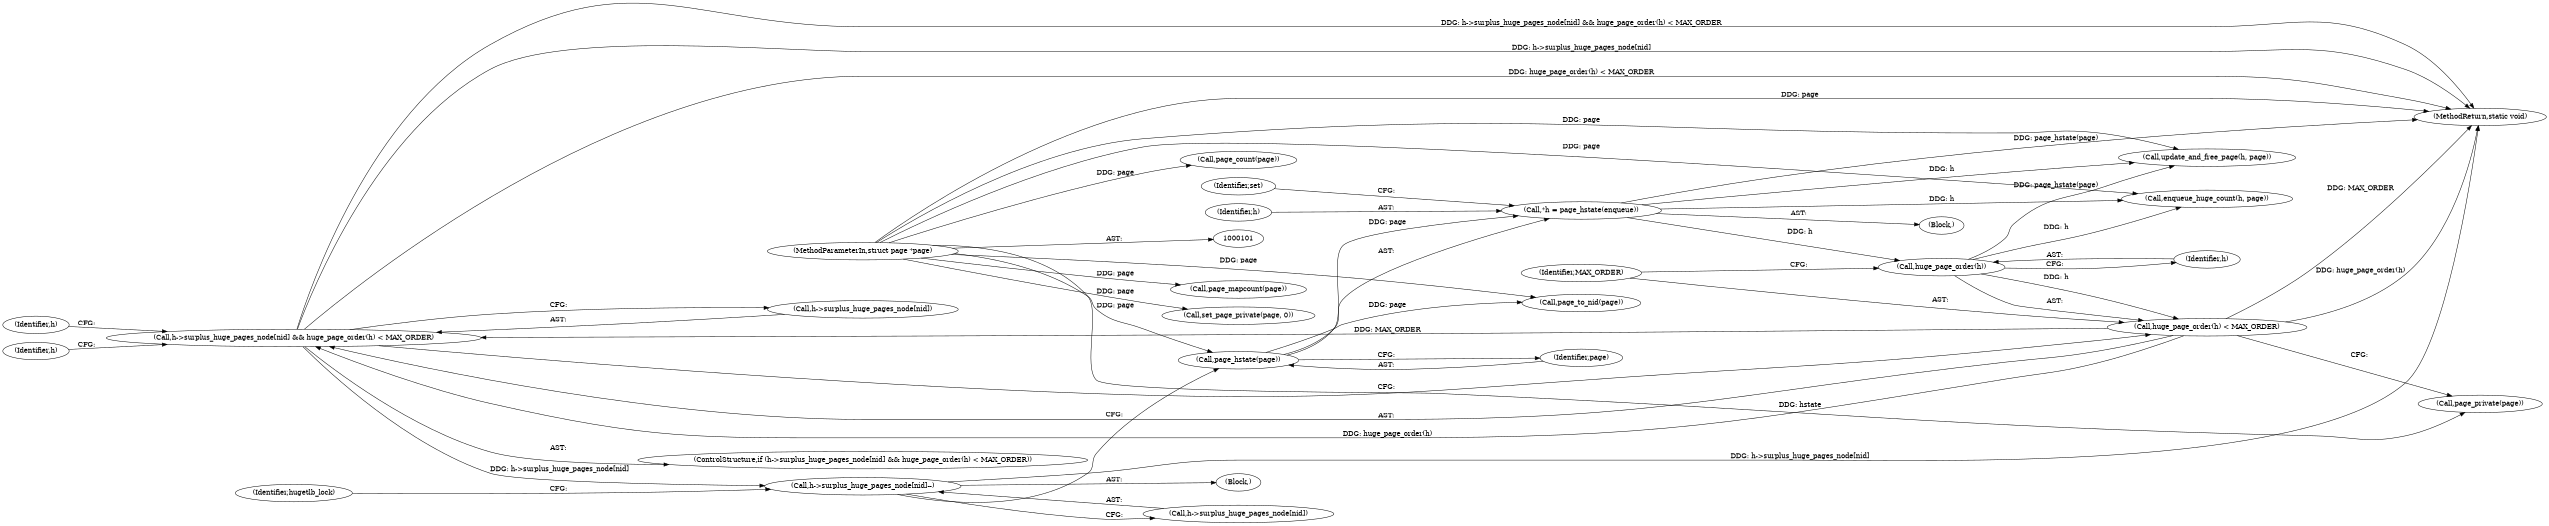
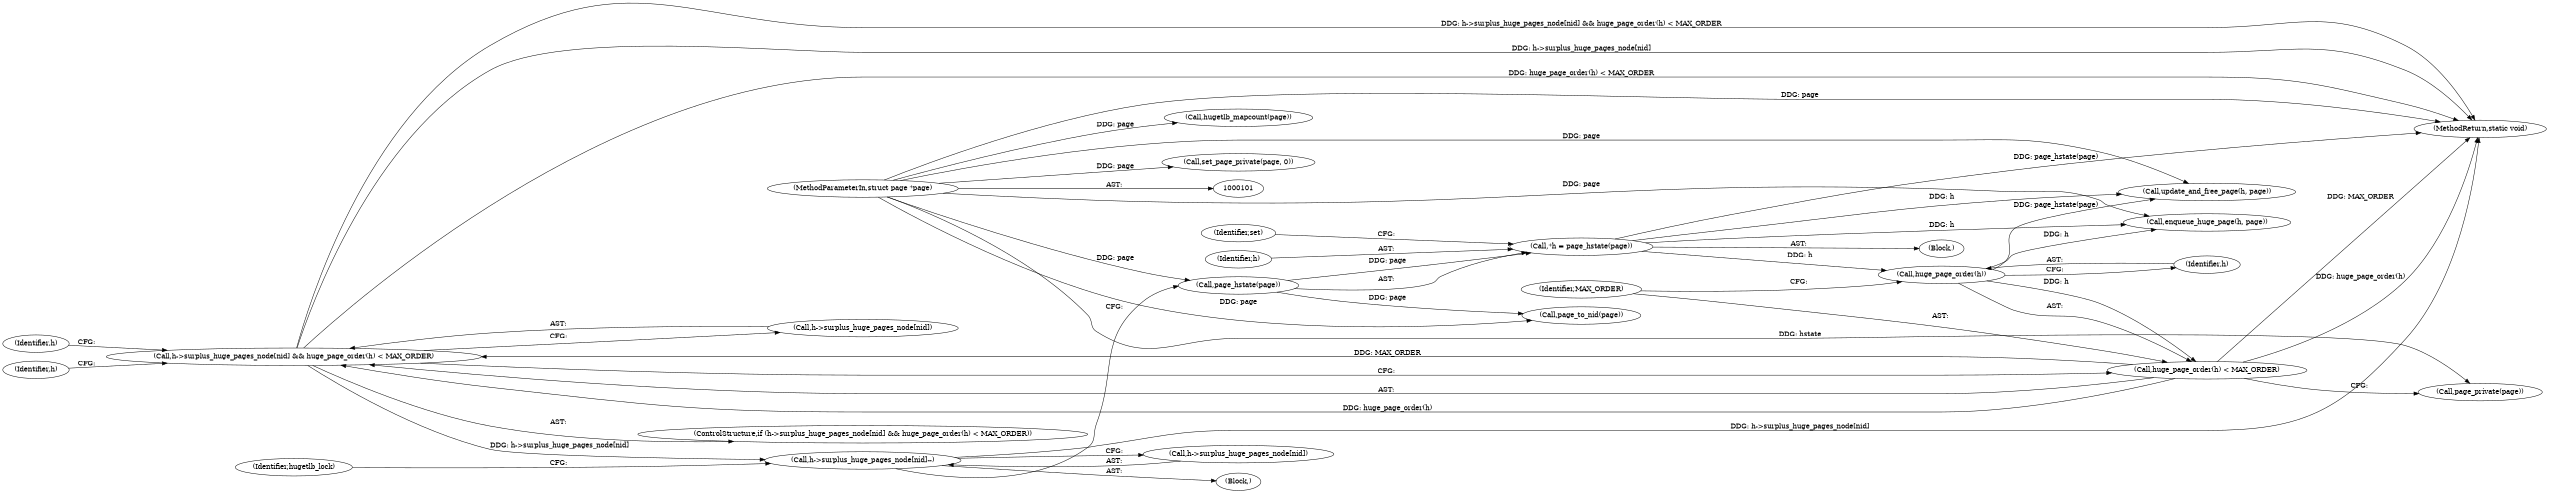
(1238, 160) -> none
(2207, 199) -> (2207, 222)
(1581, 210) -> (1581, 247)
(1238, 289) -> (1238, 118)
(1581, 358) -> none
